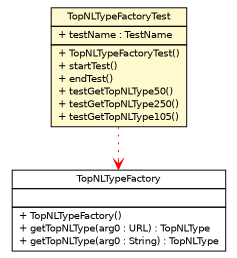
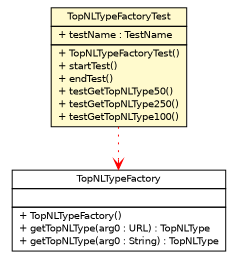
(118, 117) -> (118, 117)
